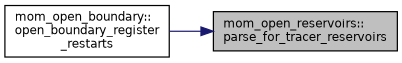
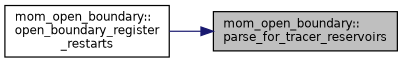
(305, 31) -> (305, 31)
